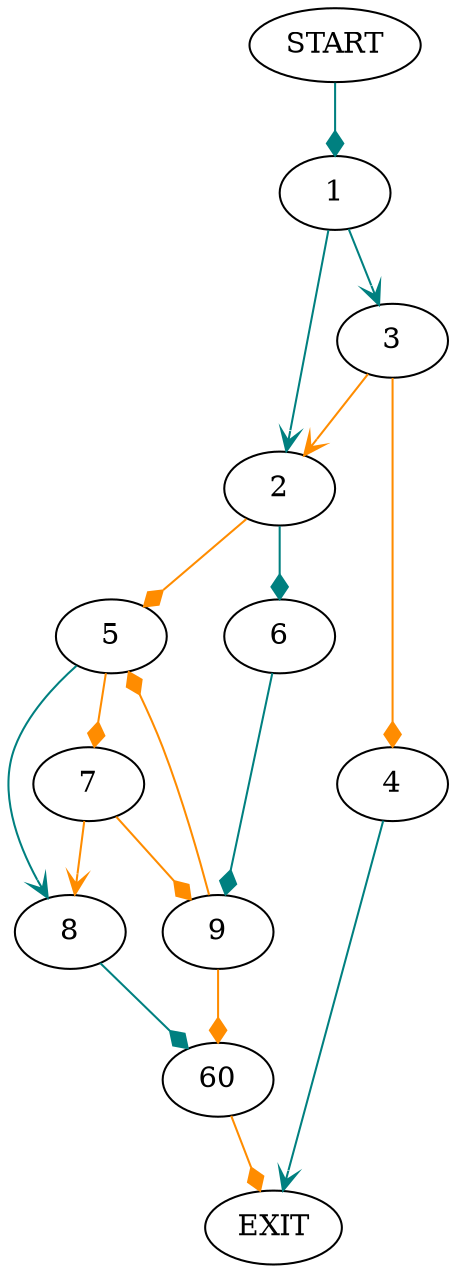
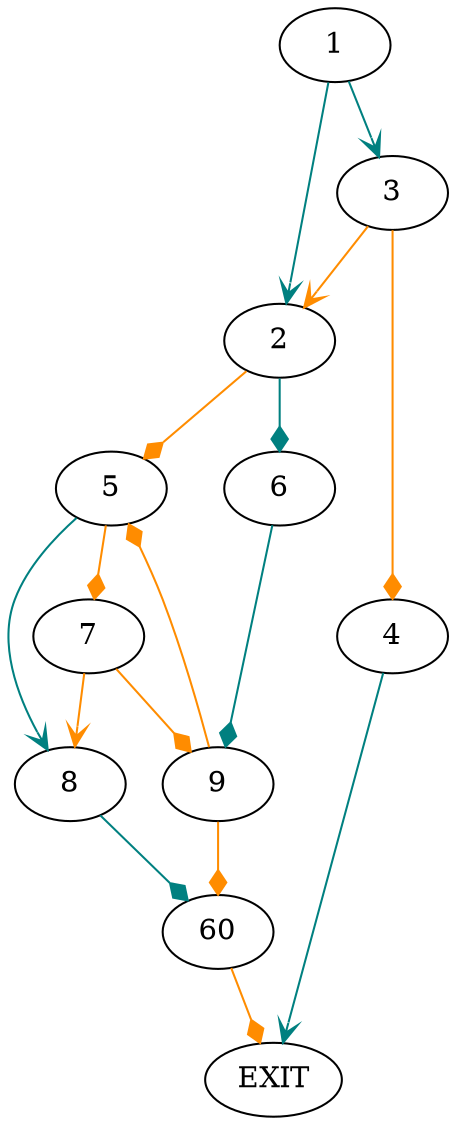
(335, 45) -> none
